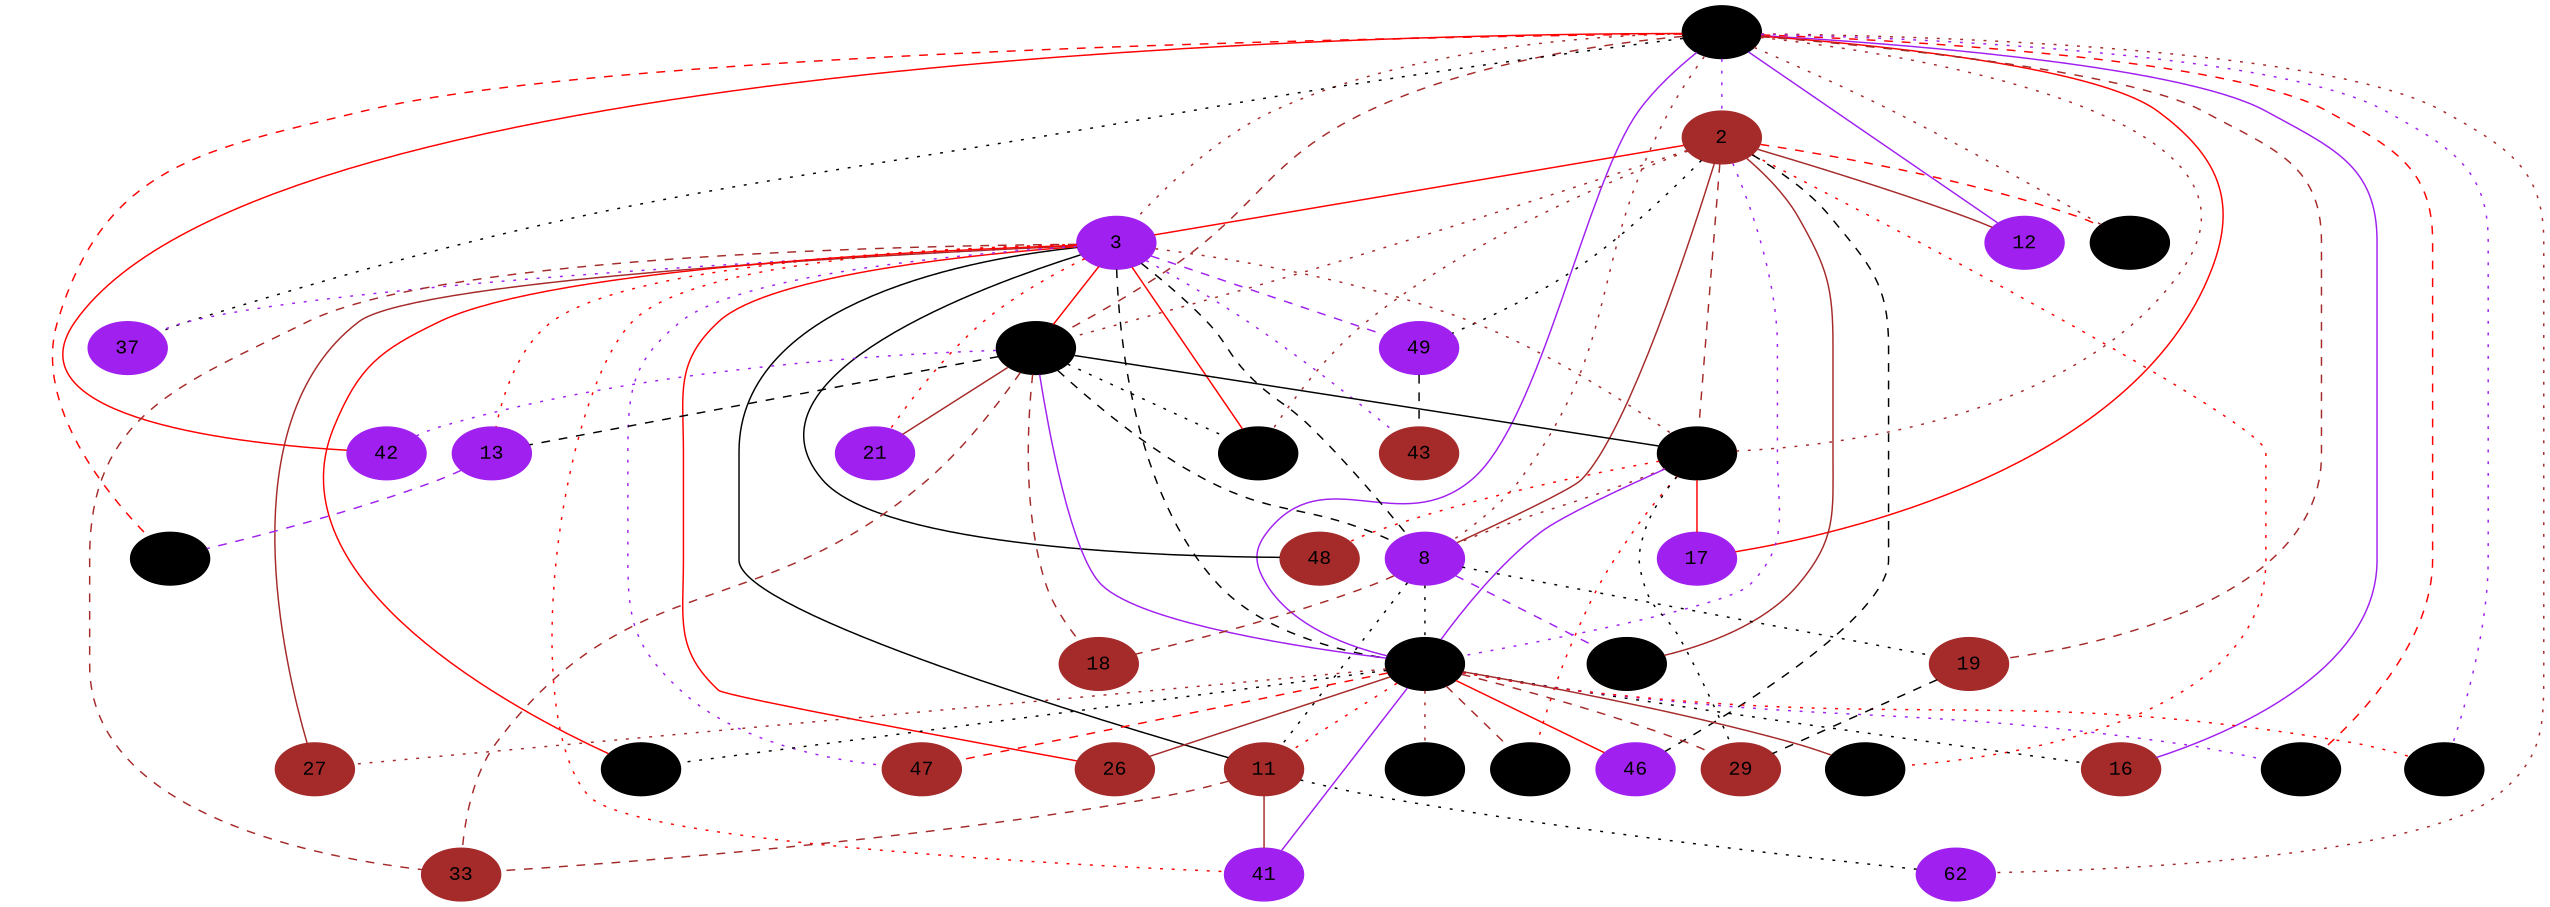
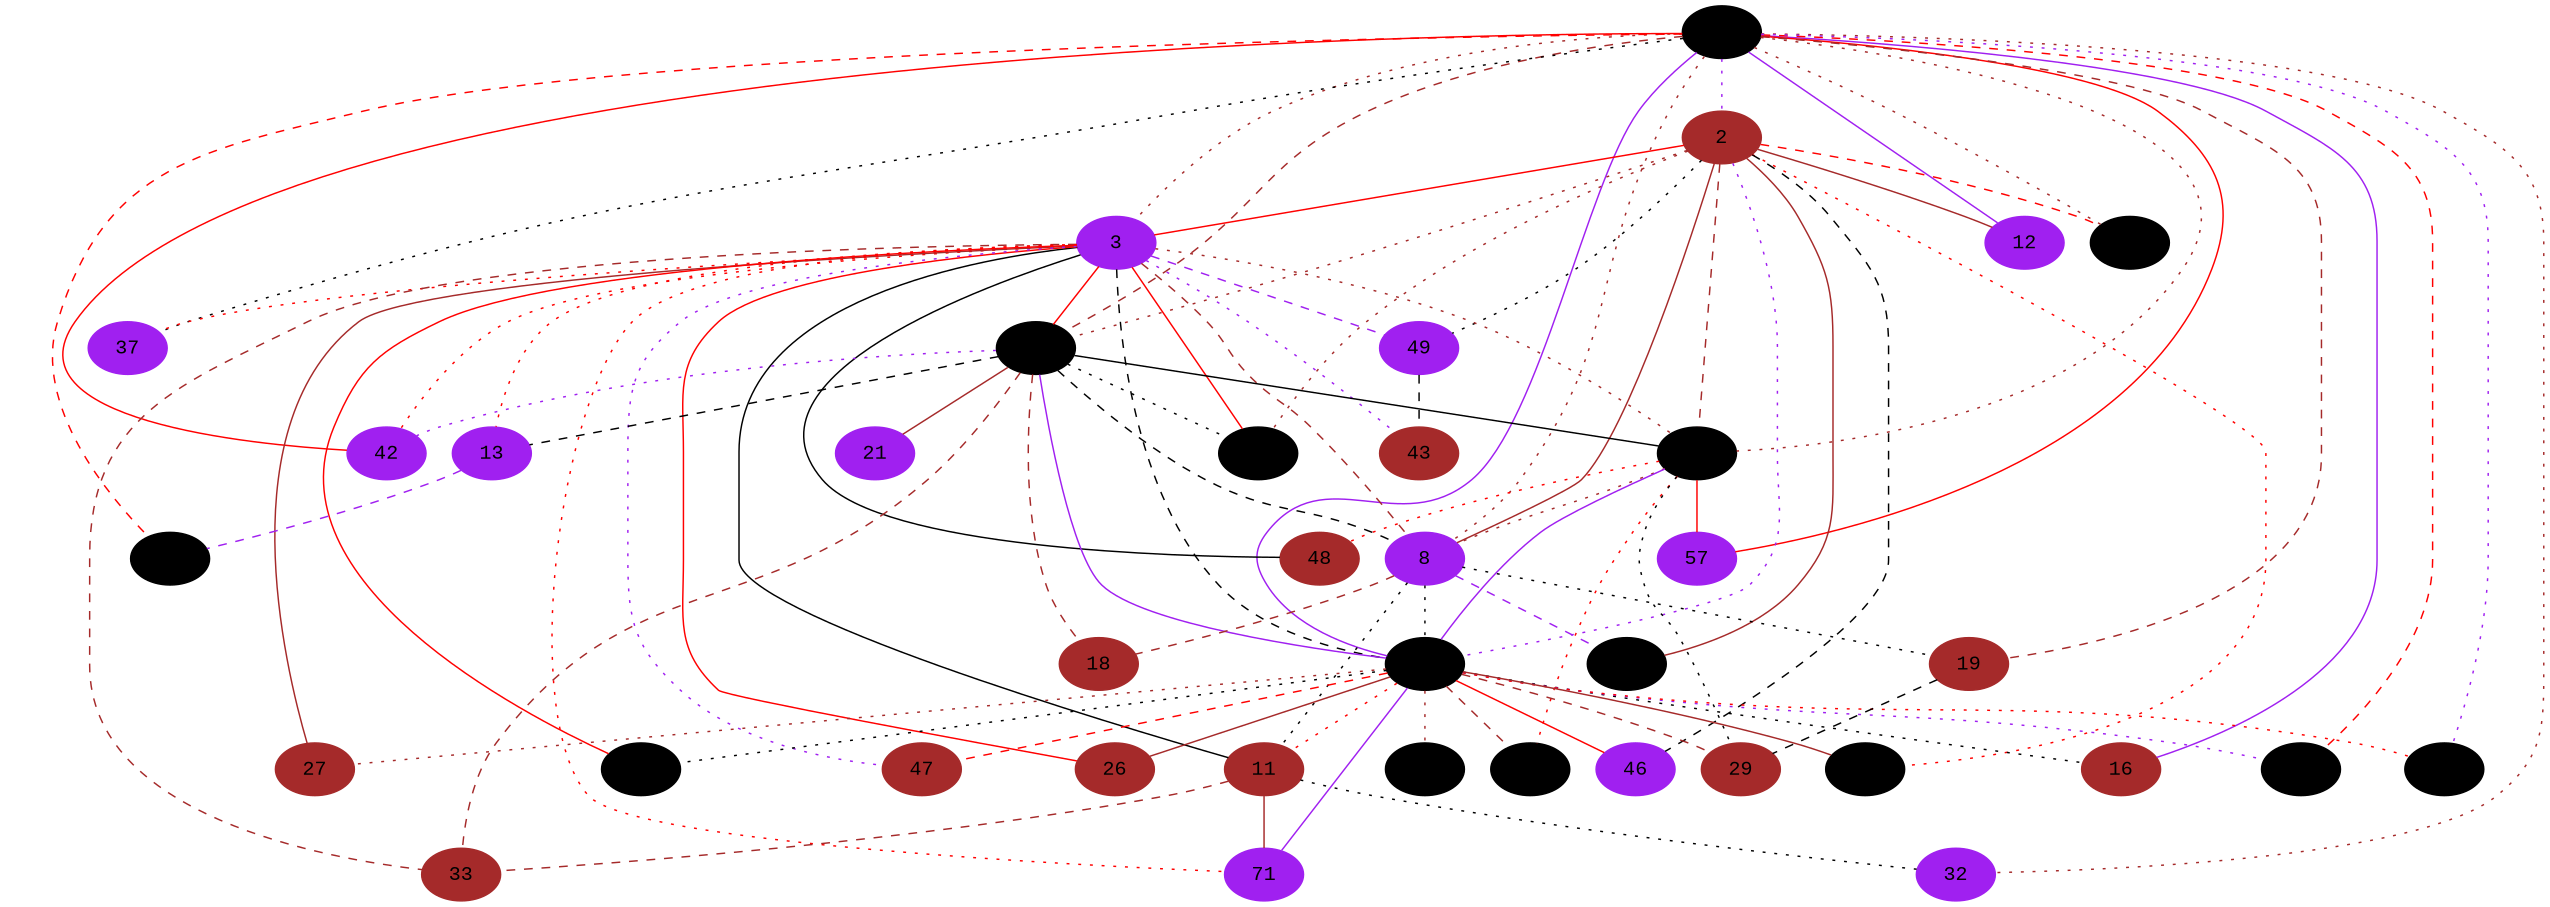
(616, 272) -> (616, 272)
(975, 329) -> (570, 301)
(1275, 398) -> (1275, 398)
(1697, 559) -> (1697, 559)
(1264, 875) -> (1264, 875)
(1956, 875) -> (1956, 875)
